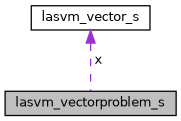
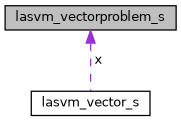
(91, 67) -> (91, 67)
